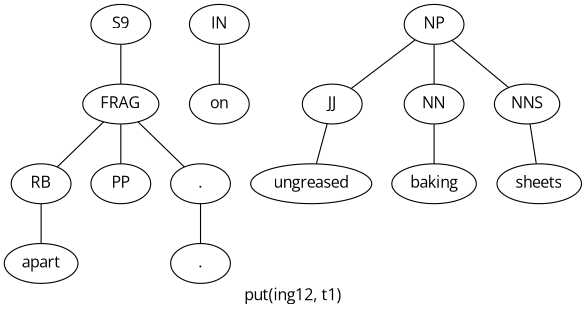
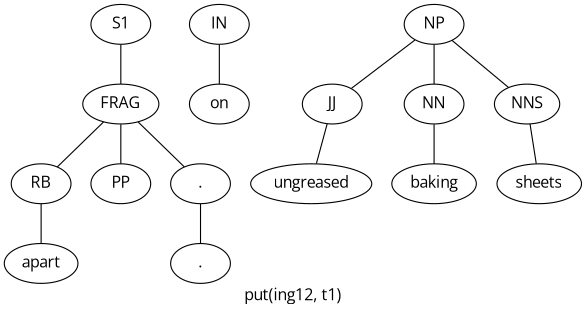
(121, 24) -> (121, 24)
